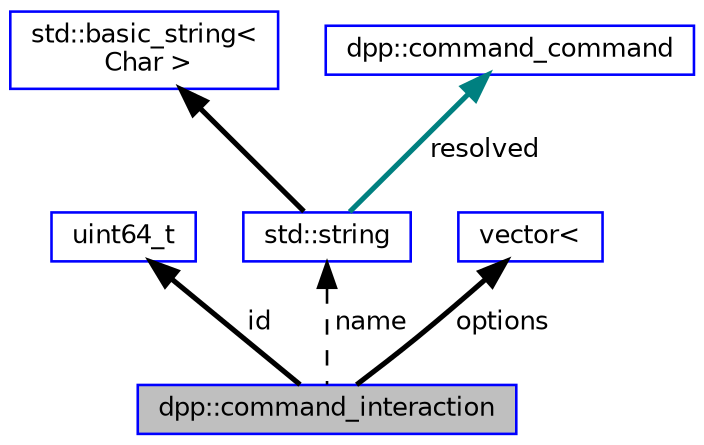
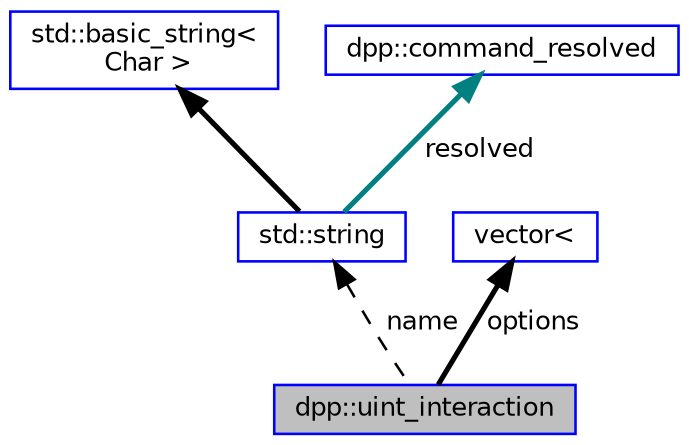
(510, 50) -> (502, 50)
(124, 237) -> none
(327, 409) -> (425, 409)
